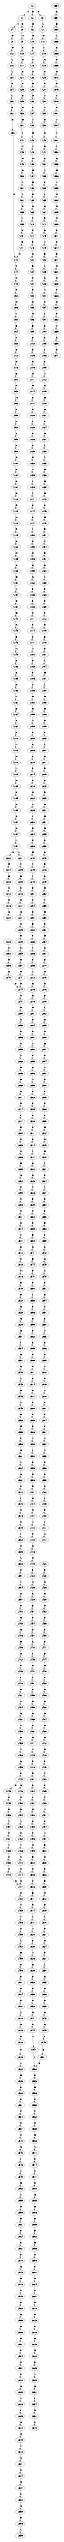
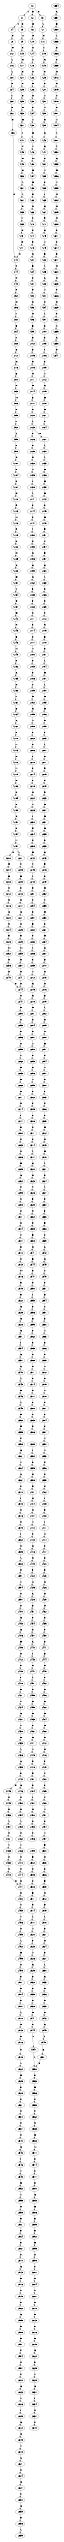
(44, 433) -> (38, 433)
none -> (8, 930)
(32, 1438) -> none
none -> (44, 1552)
(32, 1844) -> none
